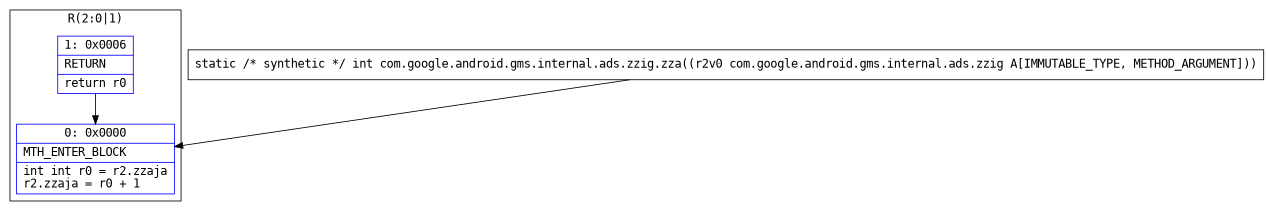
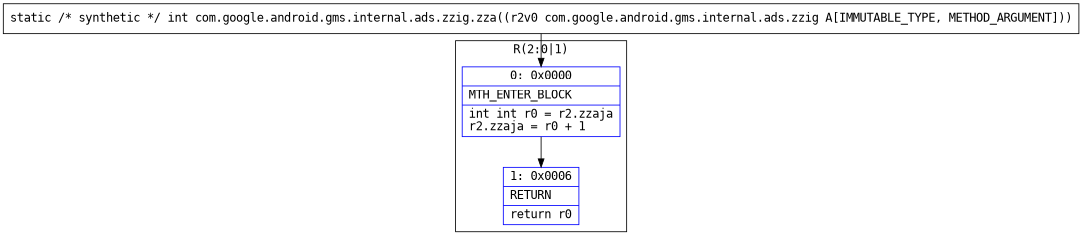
(96, 105) -> (541, 148)
